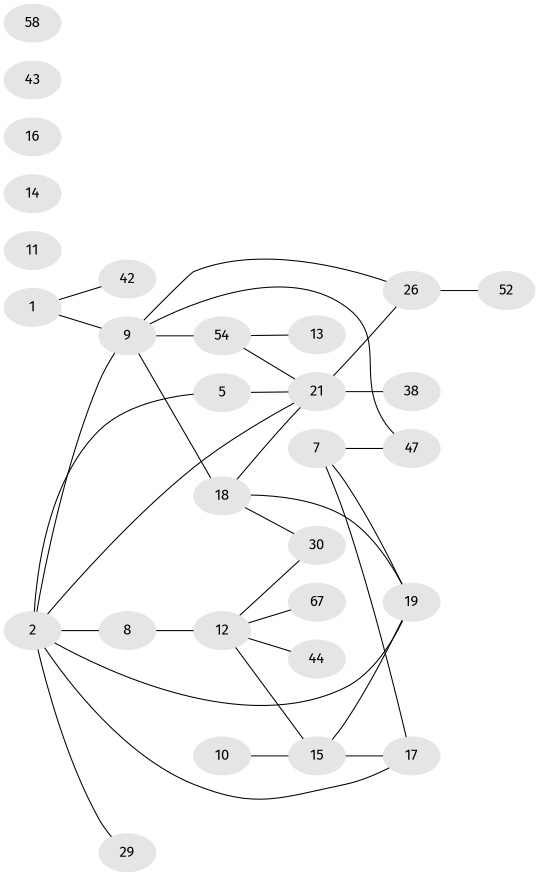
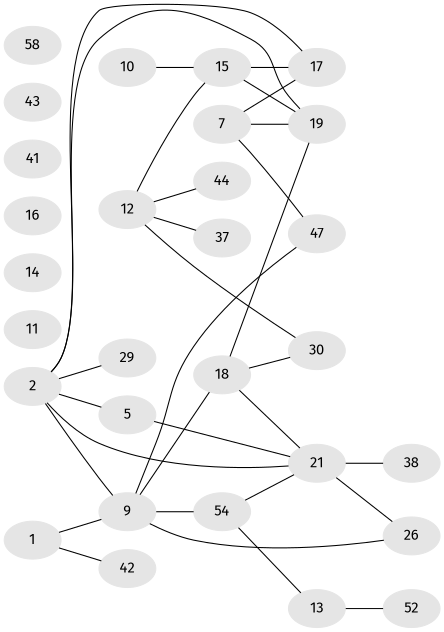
none -> (33, 159)
(459, 291) -> (364, 609)
(317, 602) -> (222, 238)
(127, 631) -> none
